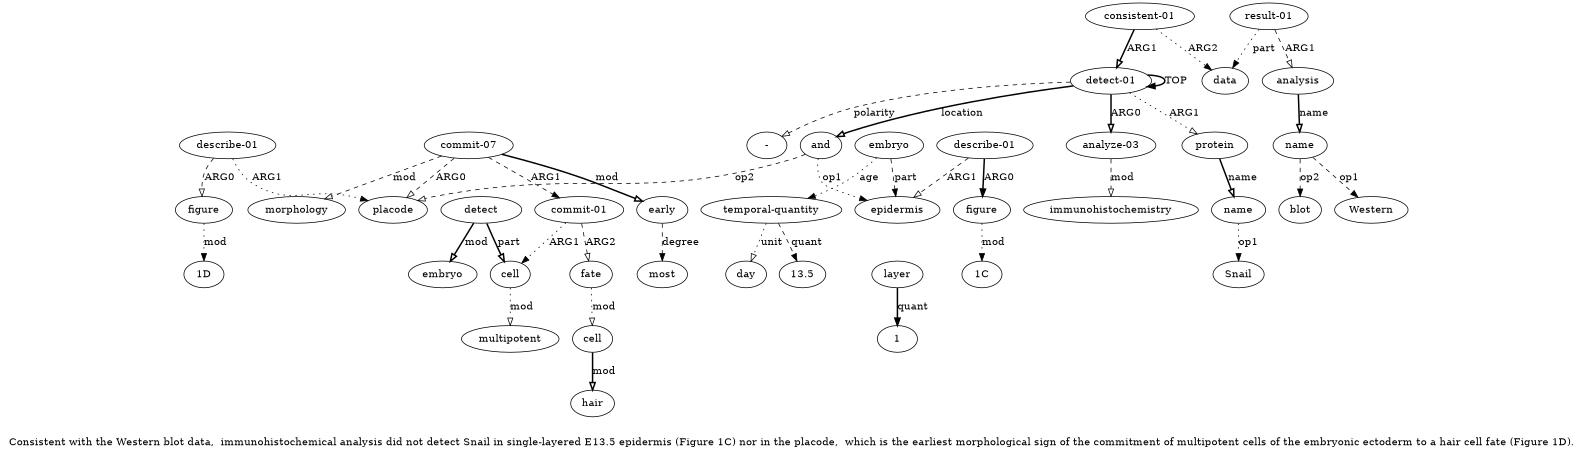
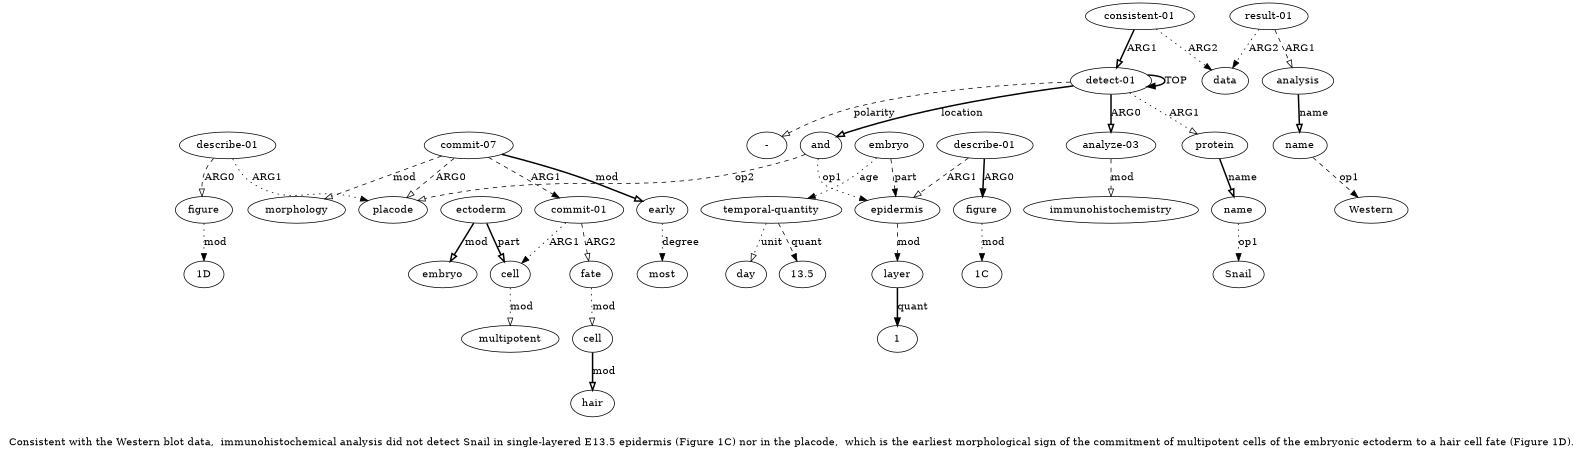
(1264, 49) -> (1264, 49)
(481, 210) -> (481, 210)
(1300, 210) -> none
(662, 238) -> (662, 238)
none -> (897, 238)
